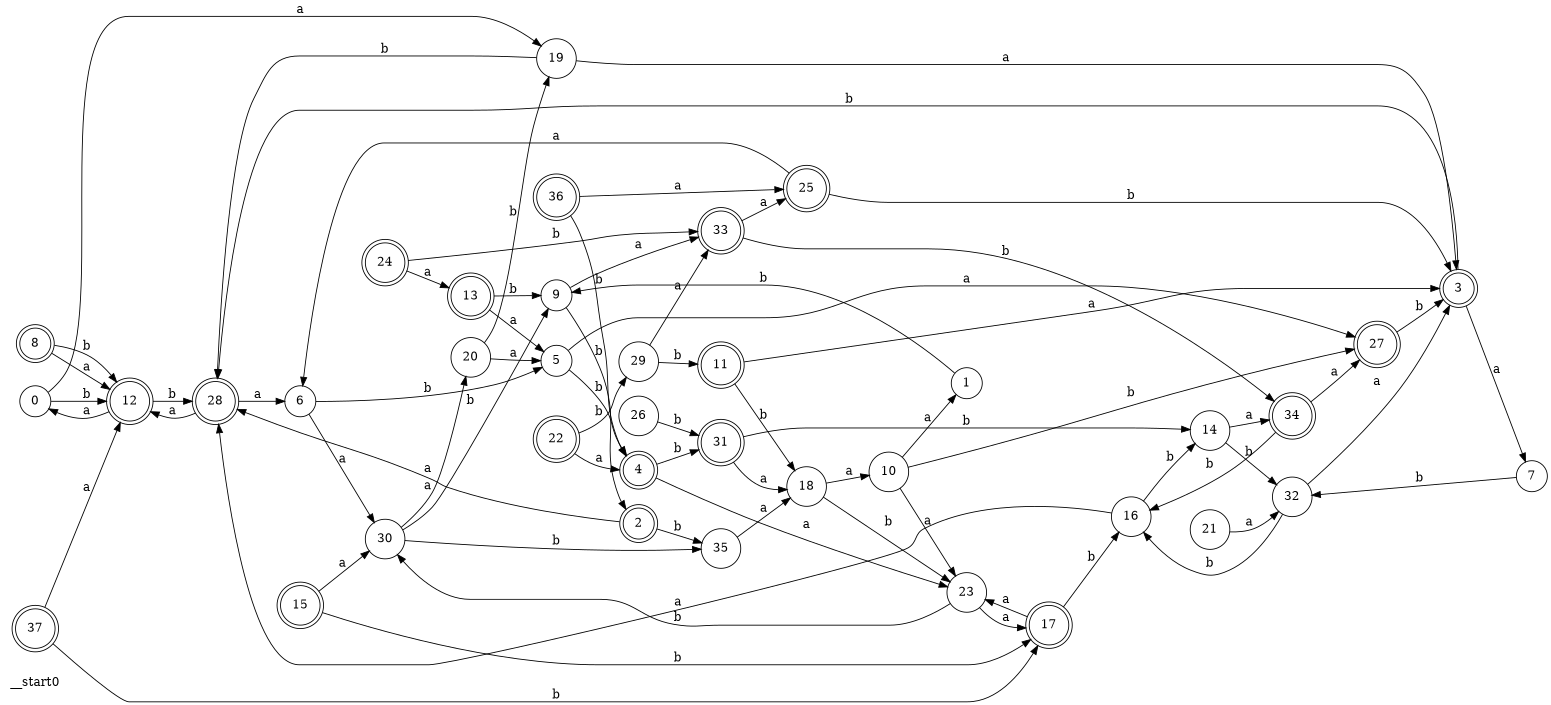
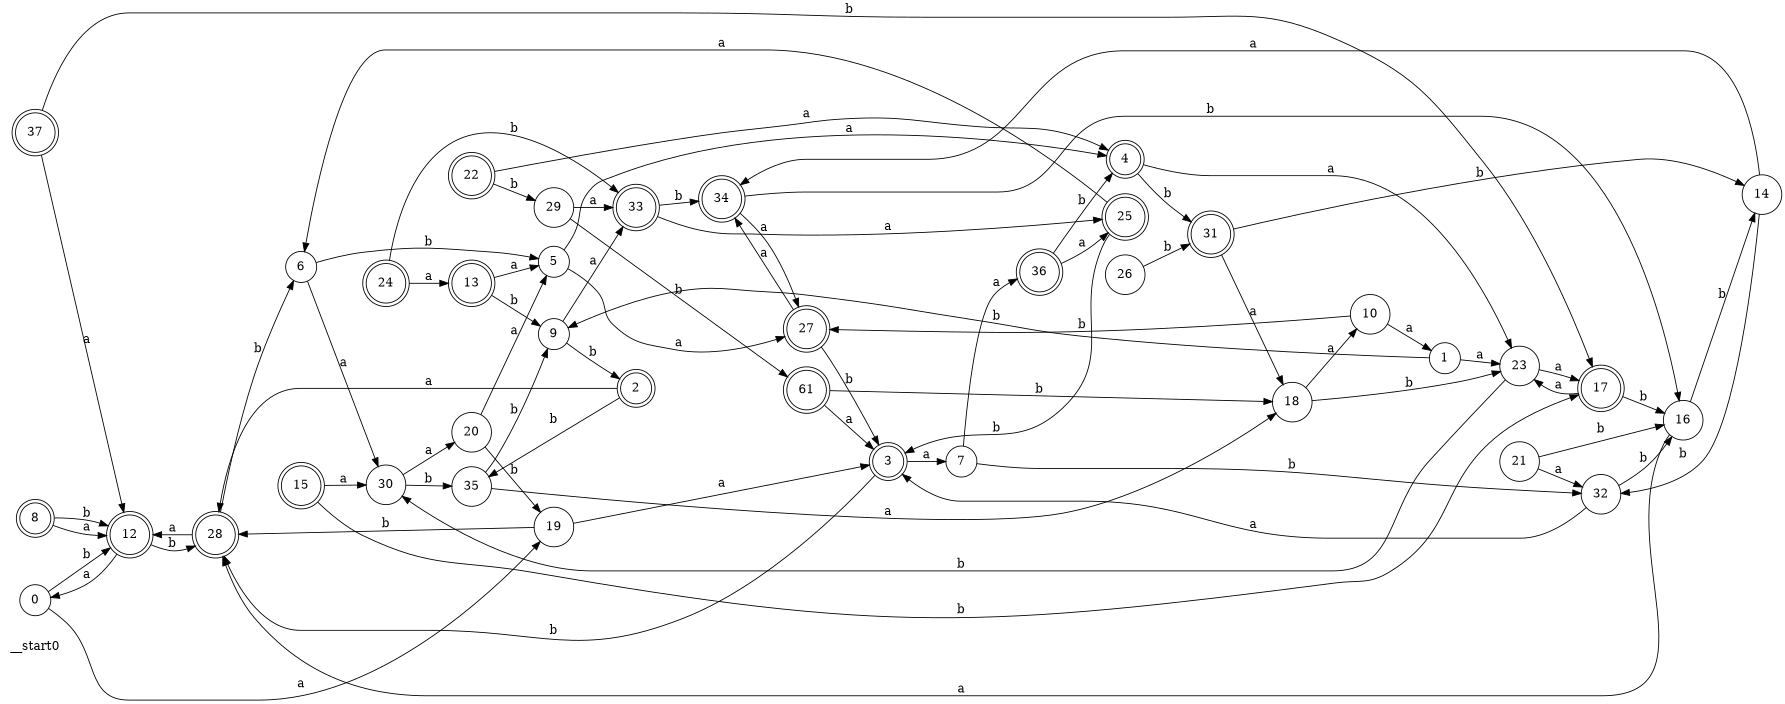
none -> (767, 268)
none -> (974, 359)
(721, 365) -> (807, 390)
(599, 388) -> (849, 129)
(258, 395) -> (258, 349)
(481, 429) -> (519, 416)
none -> (1597, 442)
(922, 522) -> (1476, 361)
